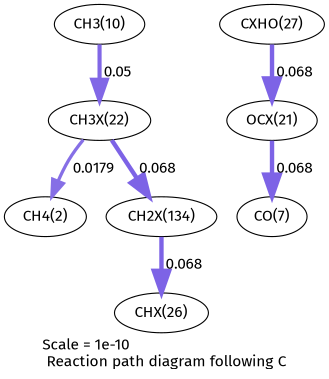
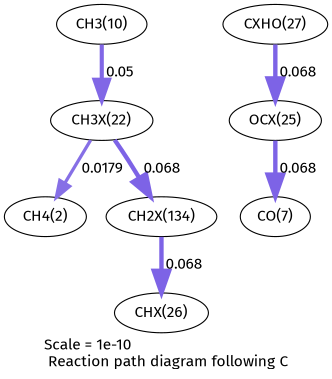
(272, 121) -> (275, 121)
